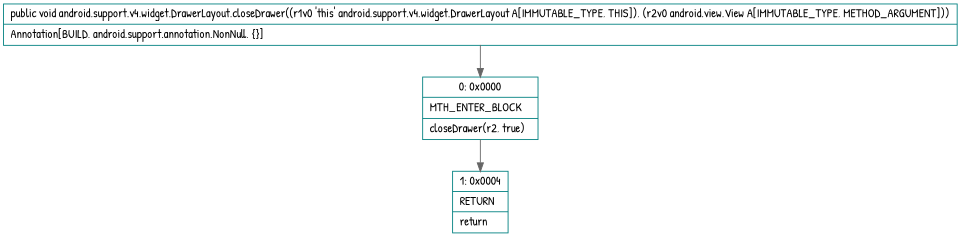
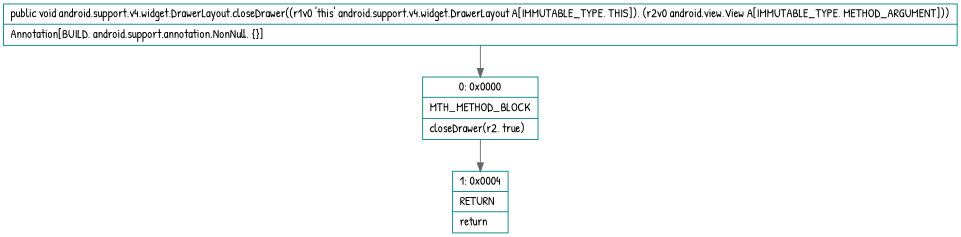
(476, 107) -> (480, 107)
